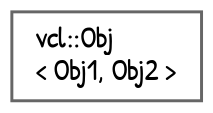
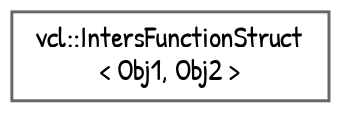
(107, 56) -> (170, 56)
